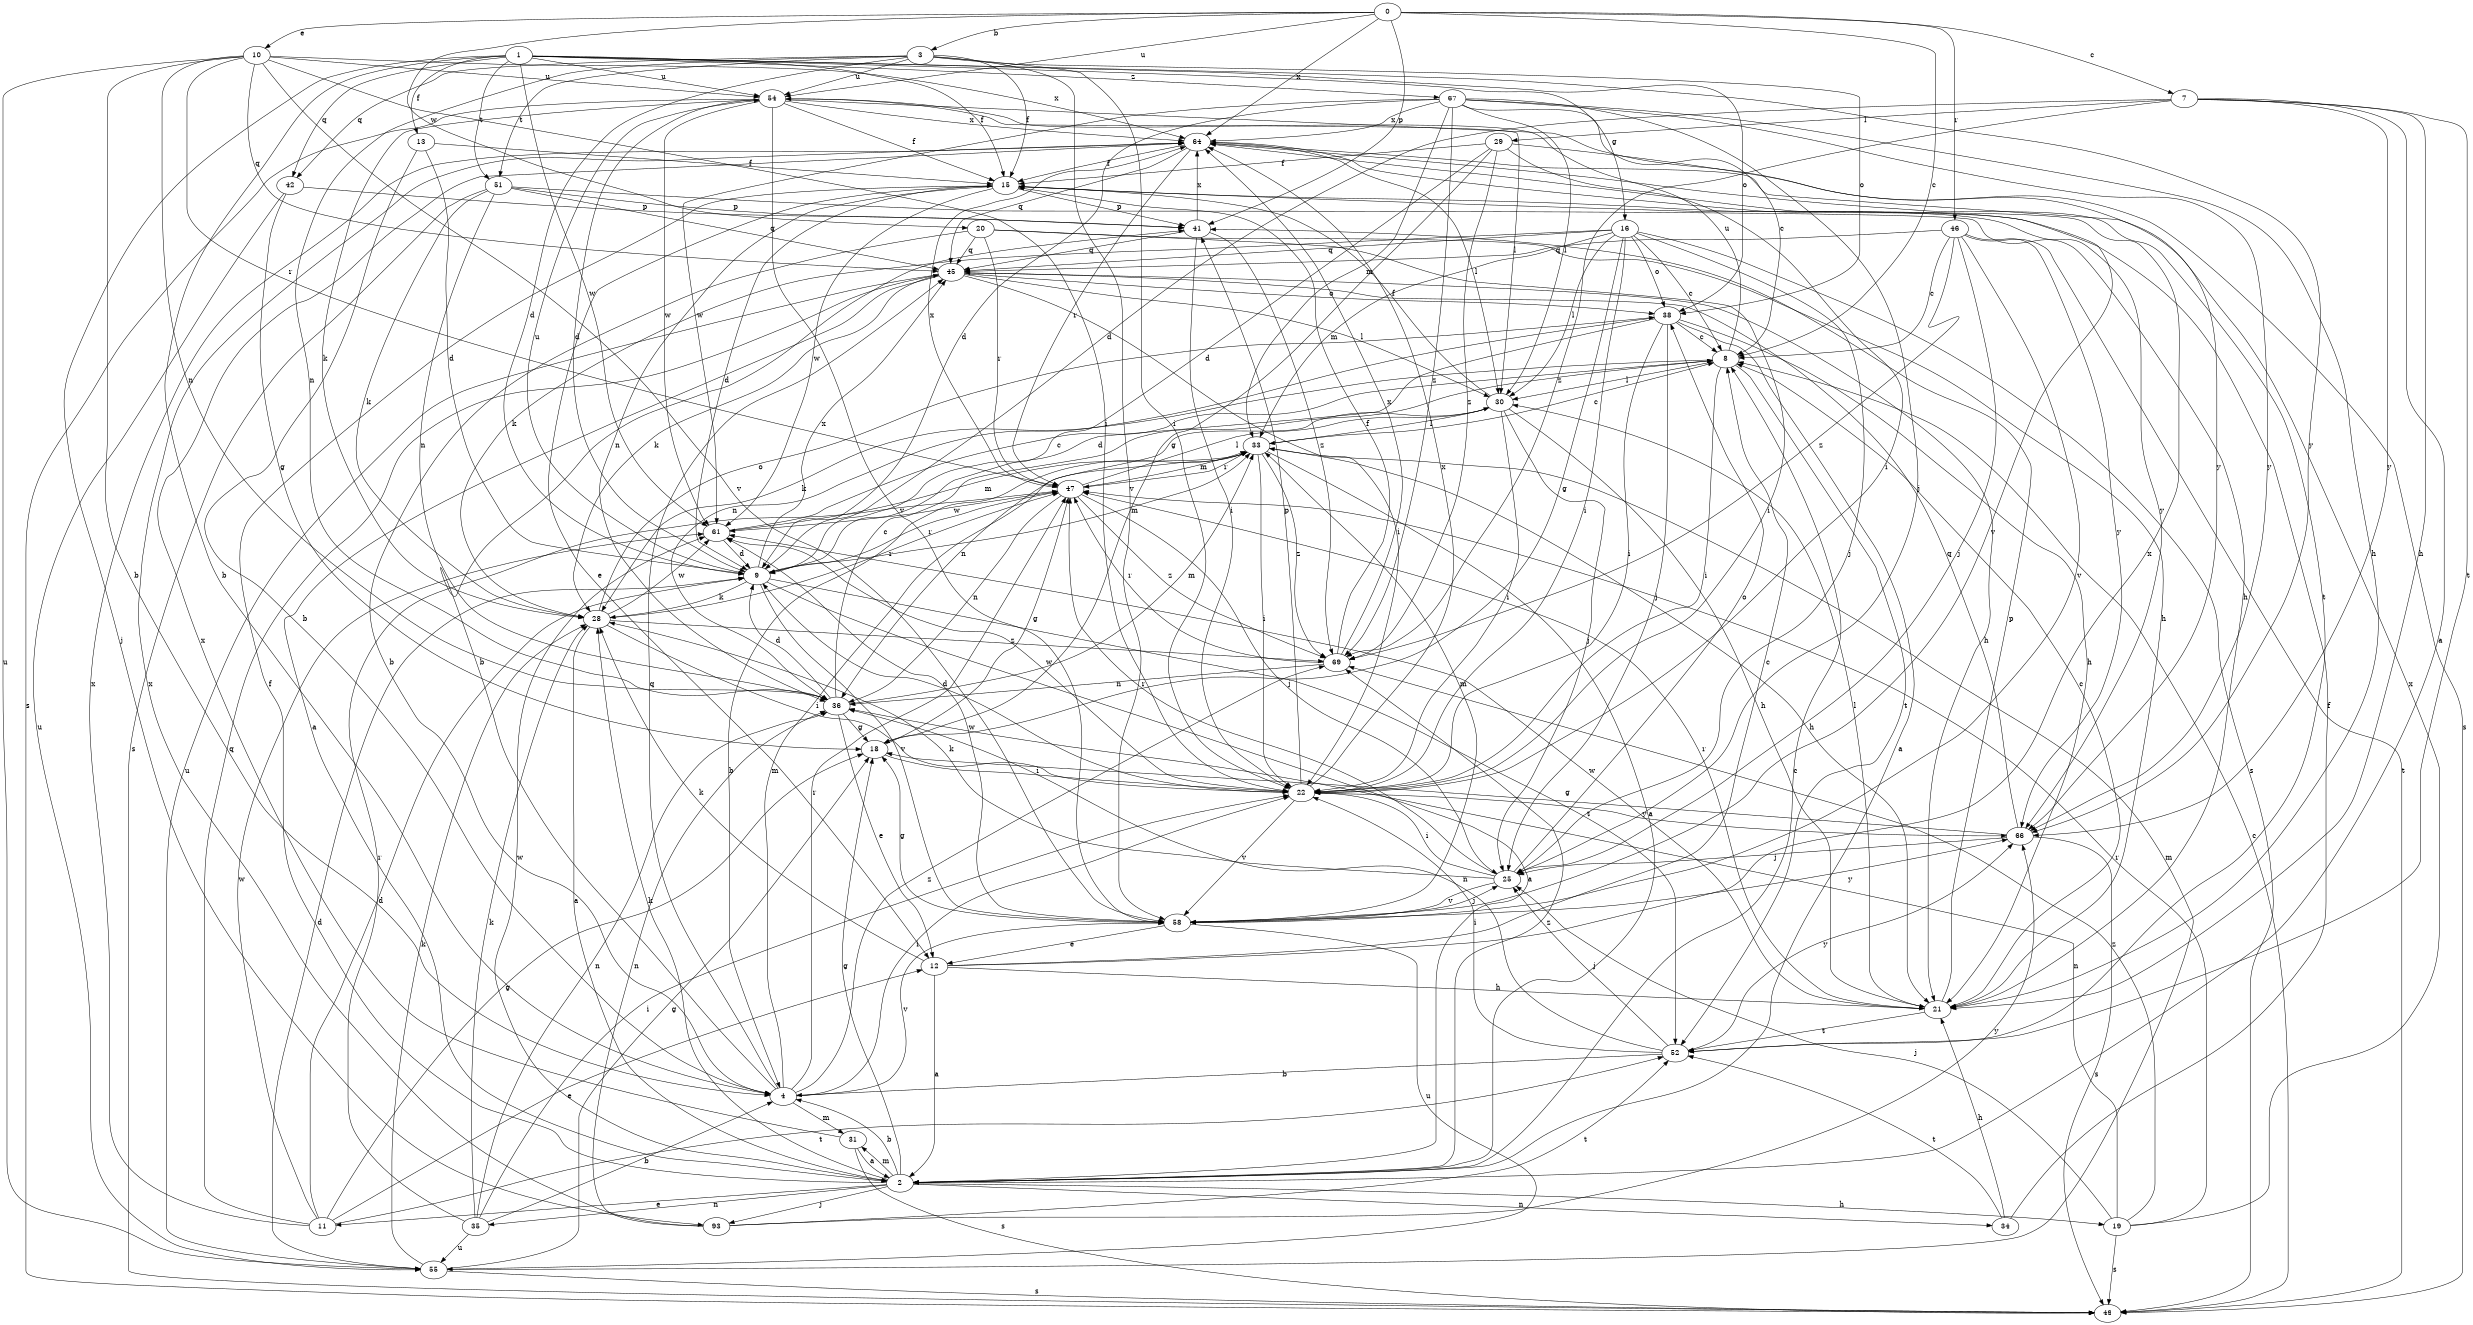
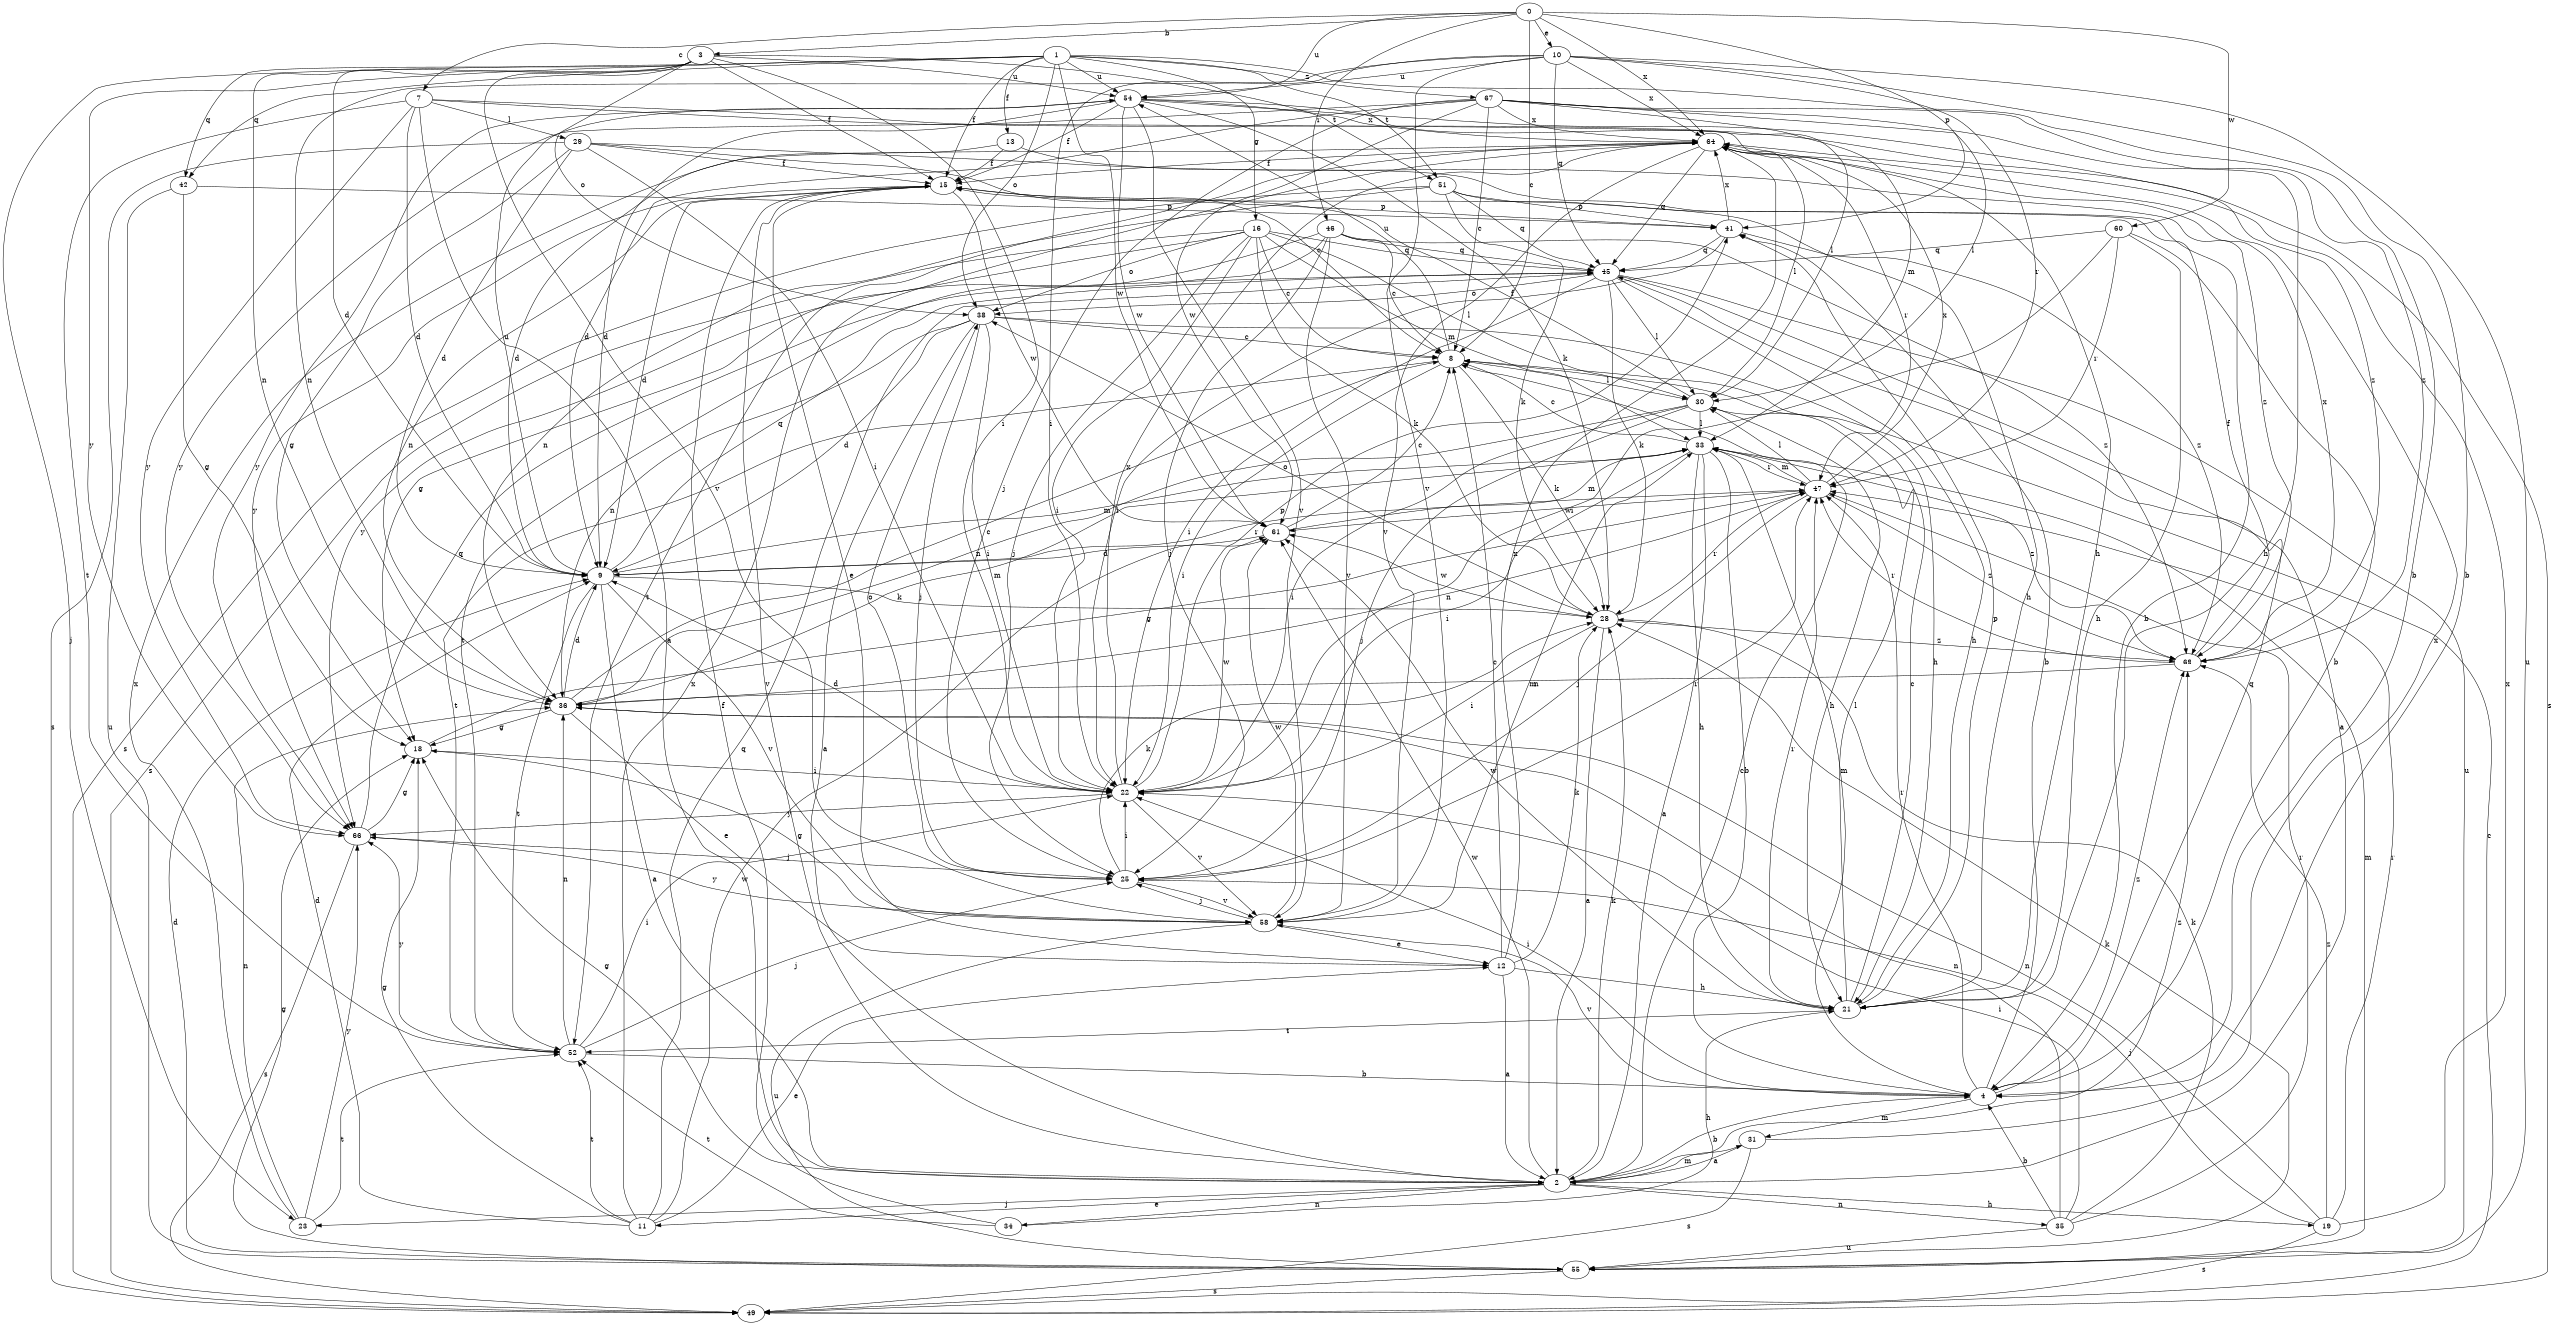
none -> (993, 186)
(981, 229) -> (2119, 229)
(824, 424) -> (781, 424)
(270, 684) -> (768, 684)
(2402, 797) -> (638, 454)
(717, 1227) -> (303, 1227)
